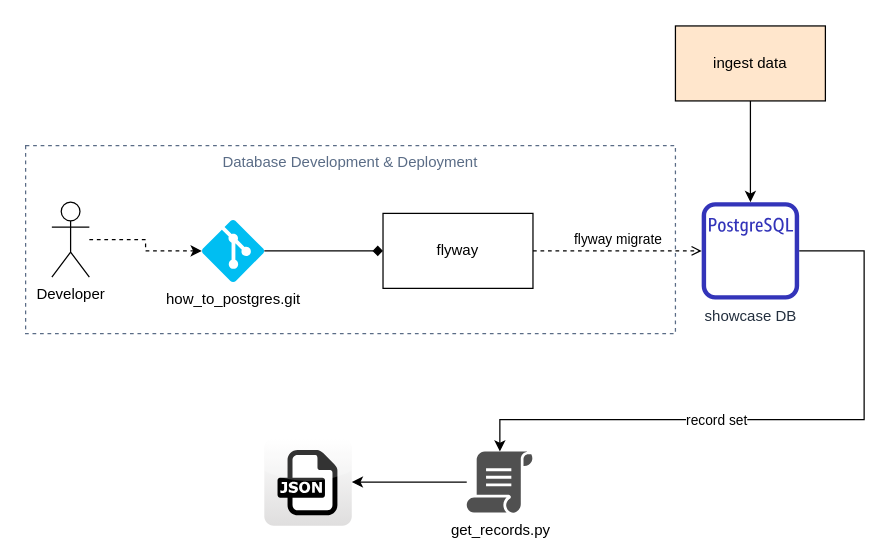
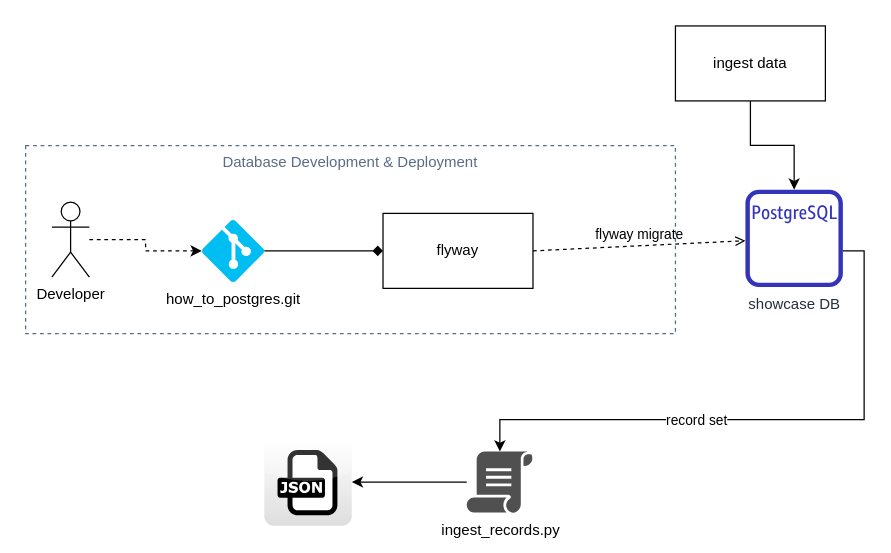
(751, 63) -> (751, 63)
(751, 251) -> (794, 238)
(501, 531) -> (501, 531)
